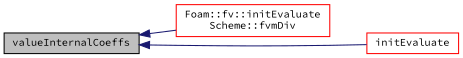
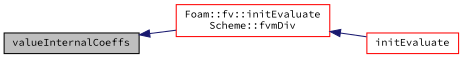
(258, 46) -> (353, 35)
